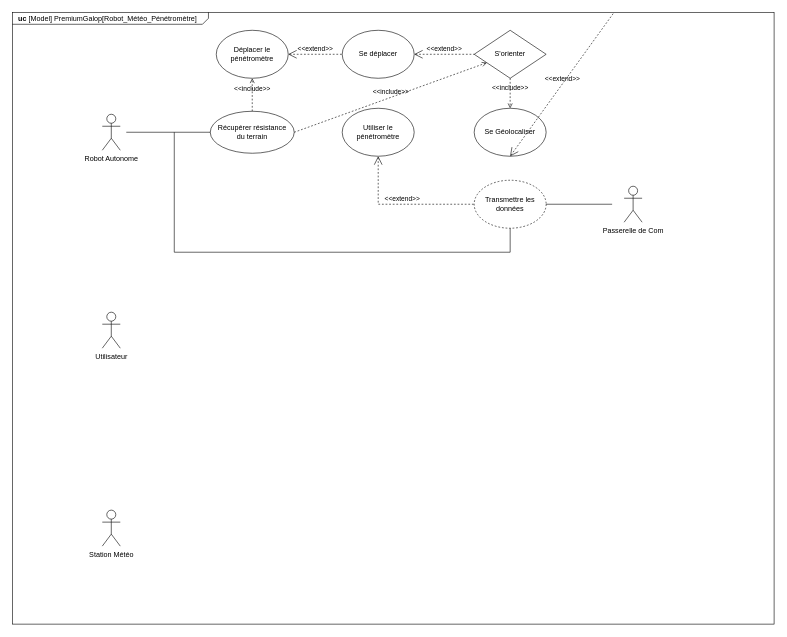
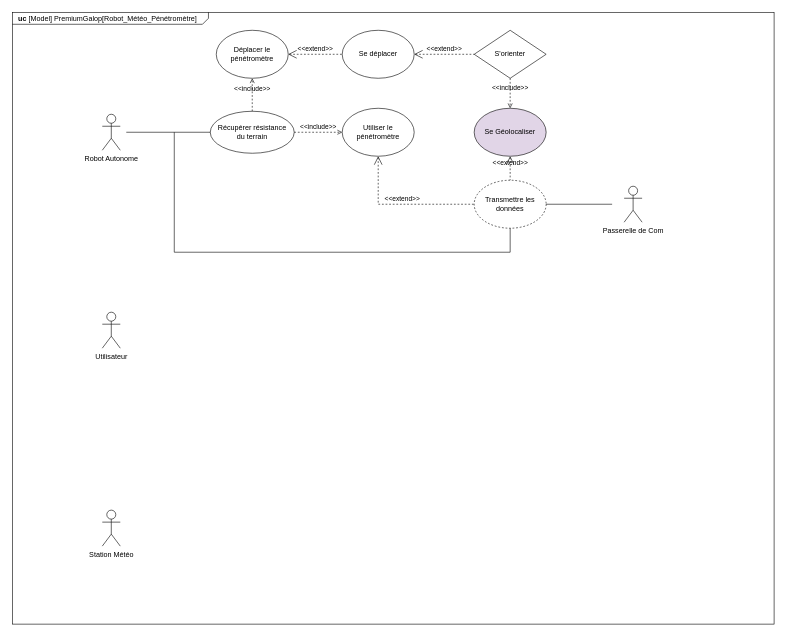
(573, 70) -> (510, 168)
(390, 98) -> (318, 132)
(510, 132) -> (510, 132)
